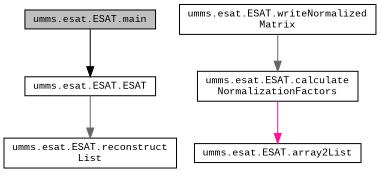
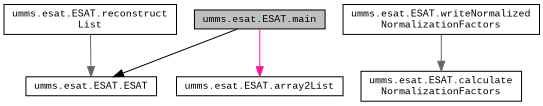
(278, 19) -> (441, 19)
(90, 112) -> (91, 50)
(278, 117) -> (260, 48)
